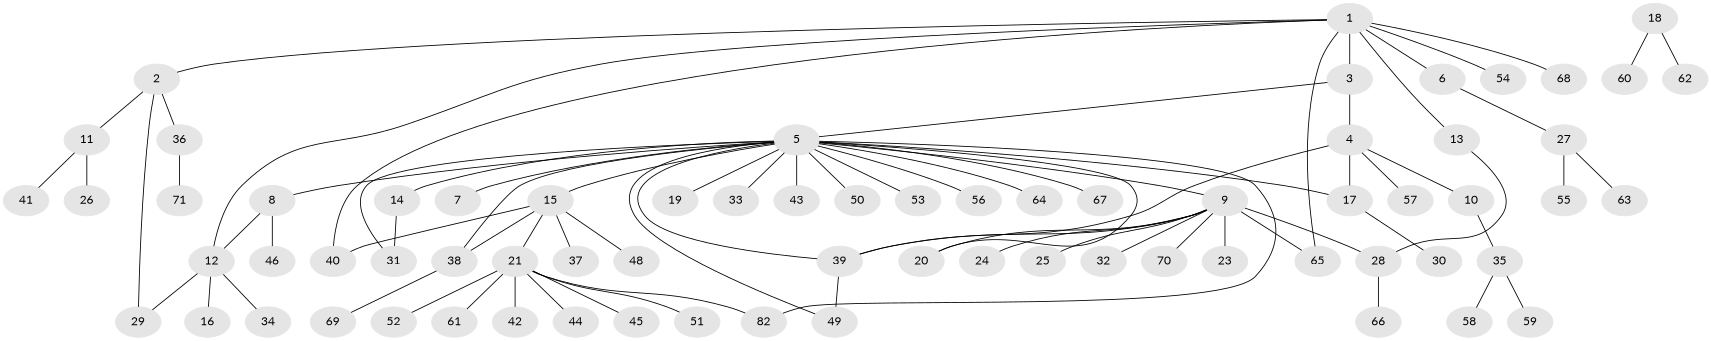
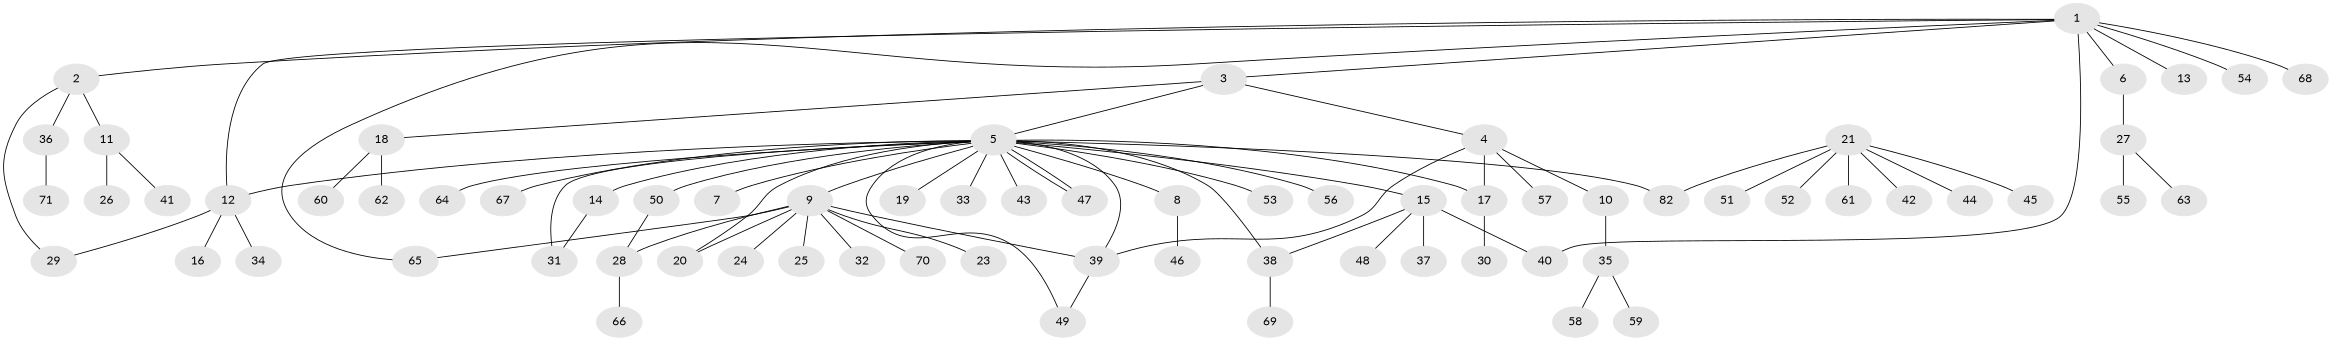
none -> (803, 110)
none -> (1085, 201)
(1492, 226) -> (634, 237)
(242, 231) -> (609, 154)
(533, 231) -> none
